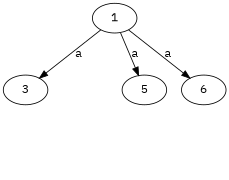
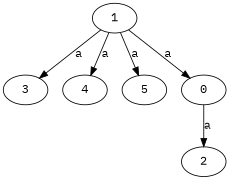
none -> (85, 90)
(204, 90) -> (204, 90)
none -> (204, 162)
